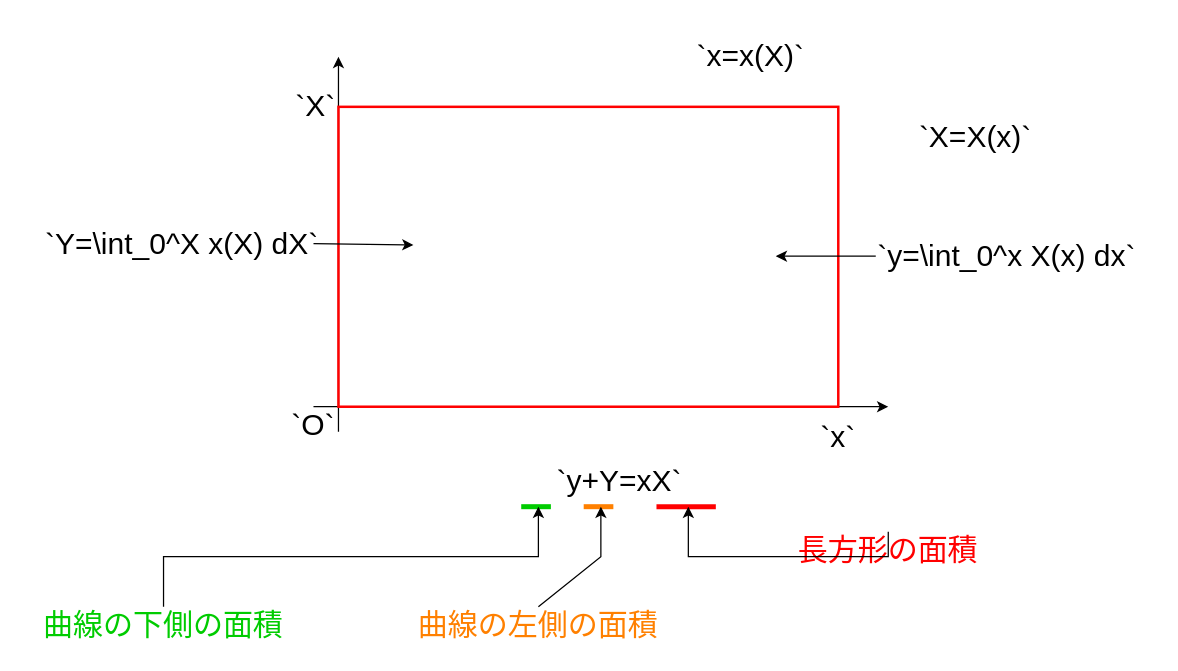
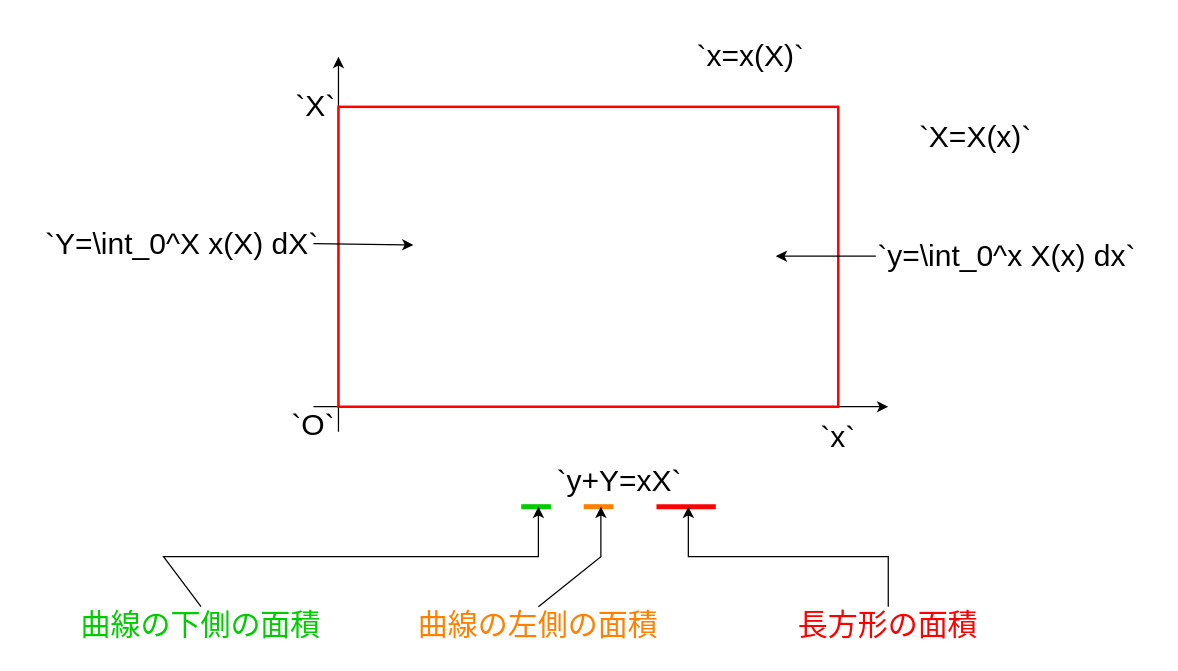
(888, 551) -> (888, 626)
(163, 626) -> (201, 626)
